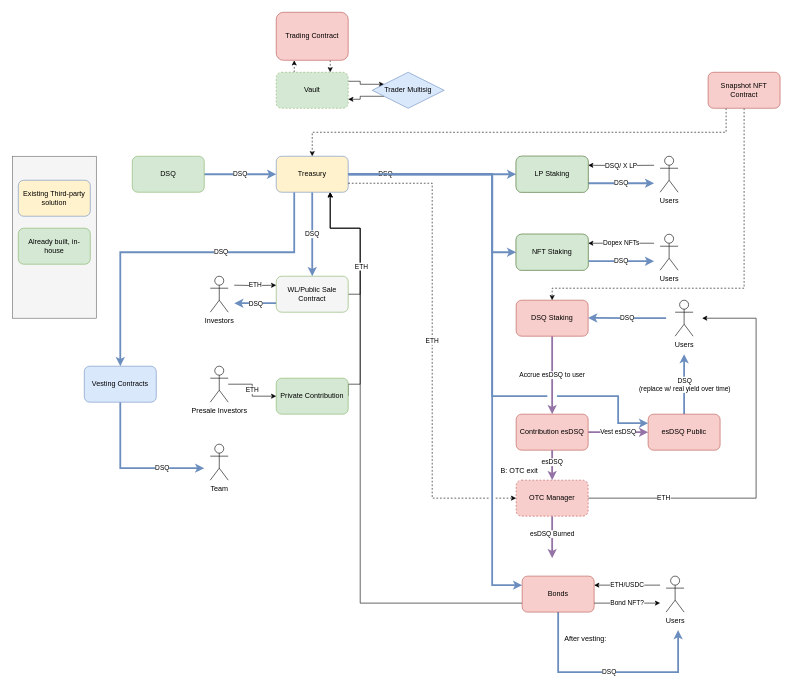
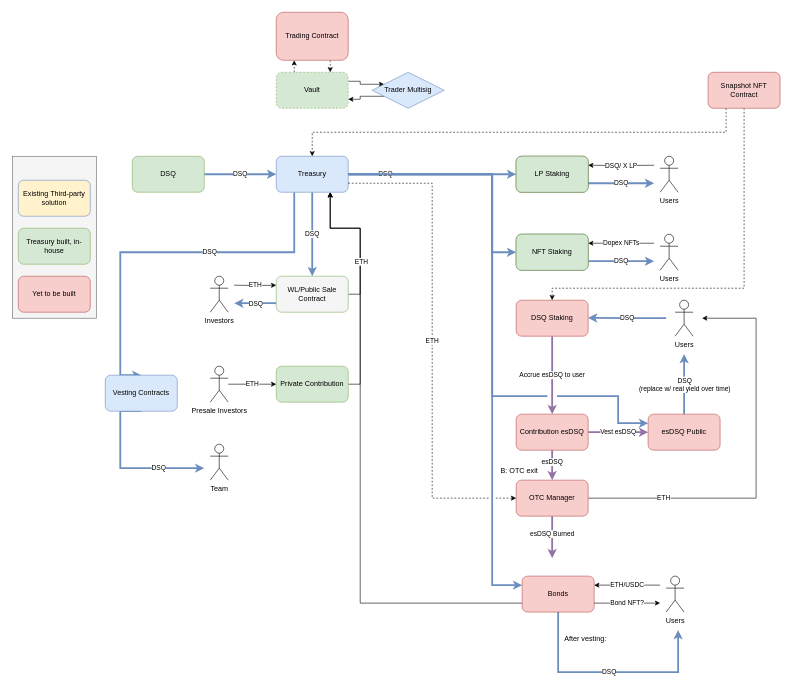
(312, 174) -> (312, 174)
(54, 246) -> (54, 246)
none -> (54, 294)
(120, 384) -> (141, 393)
(312, 396) -> (312, 384)
(552, 498) -> (552, 498)
